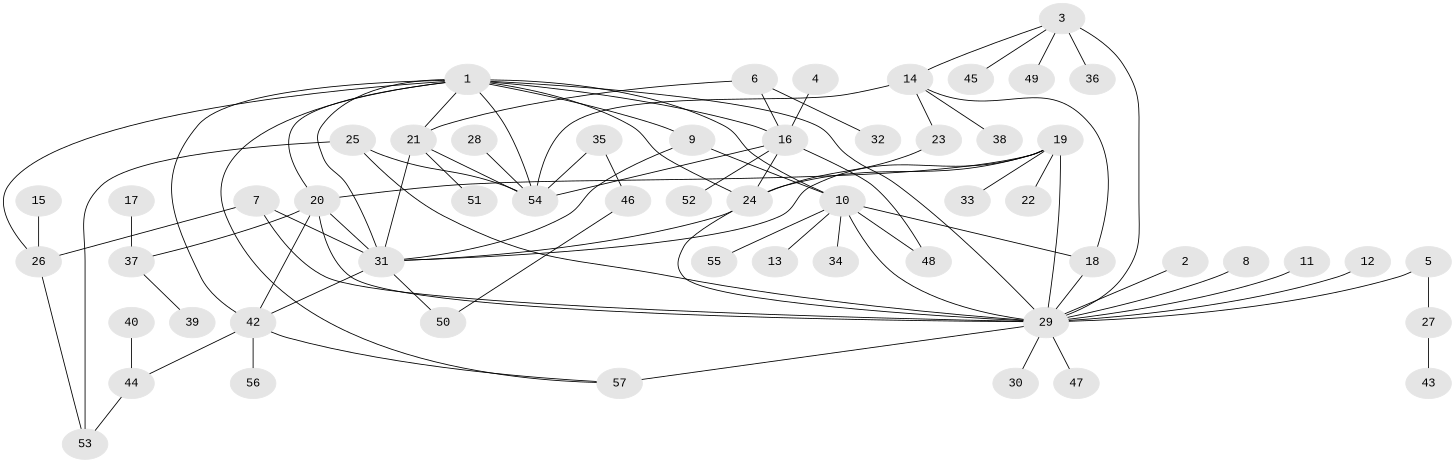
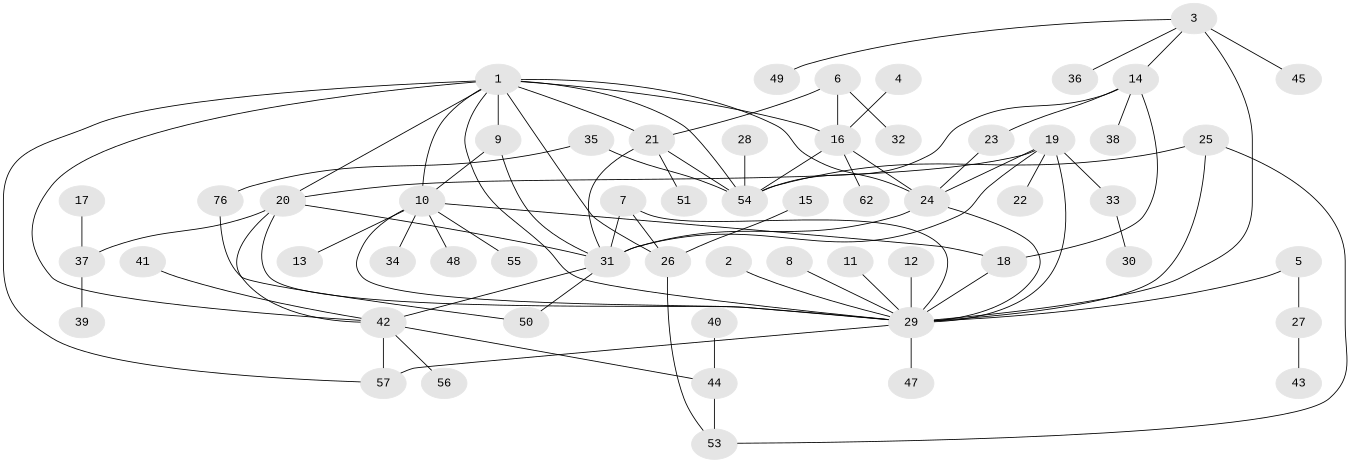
(321, 127) -> none
(873, 186) -> none
(628, 201) -> (220, 201)
(689, 201) -> (866, 201)
none -> (143, 262)
(1031, 353) -> (1122, 236)
